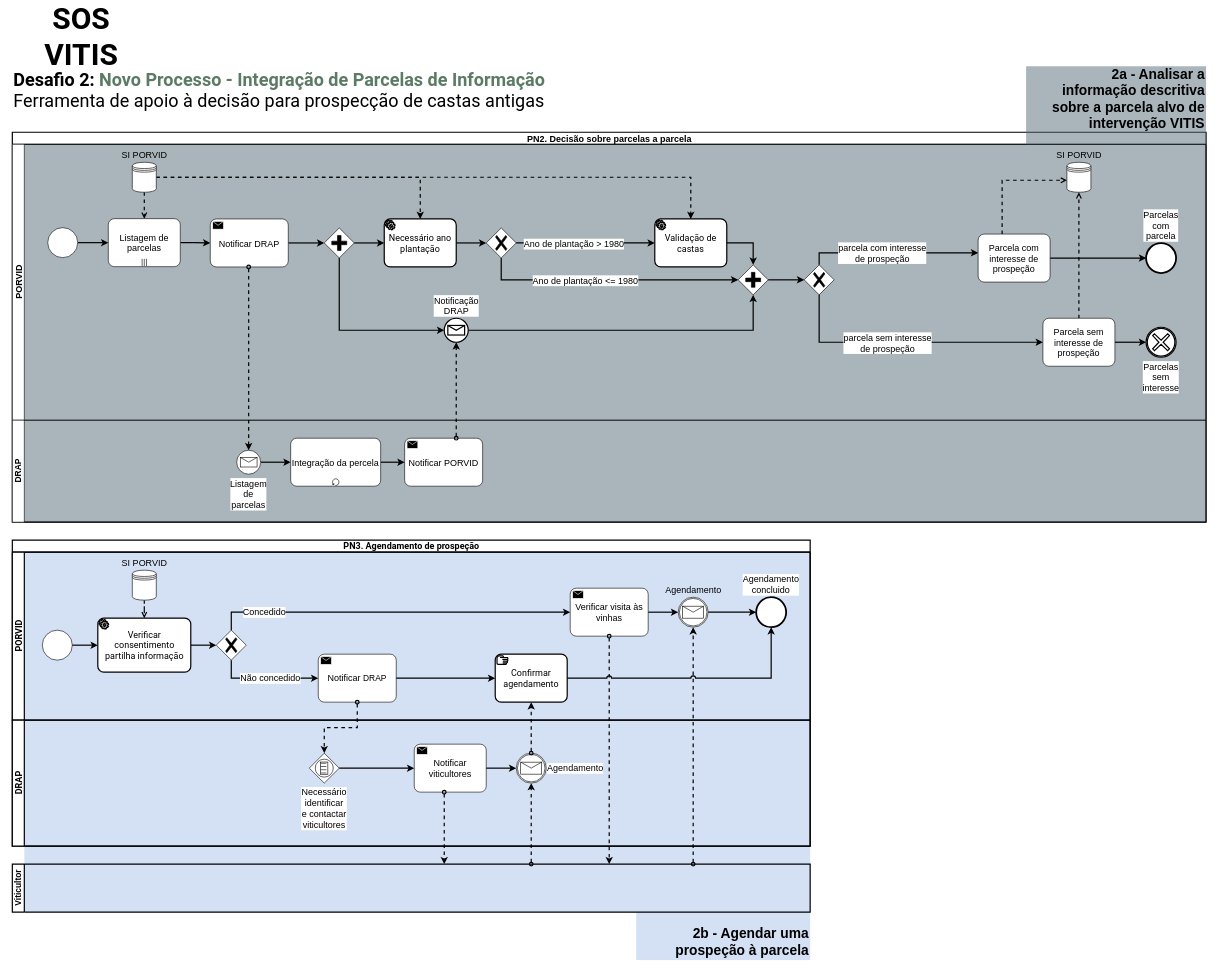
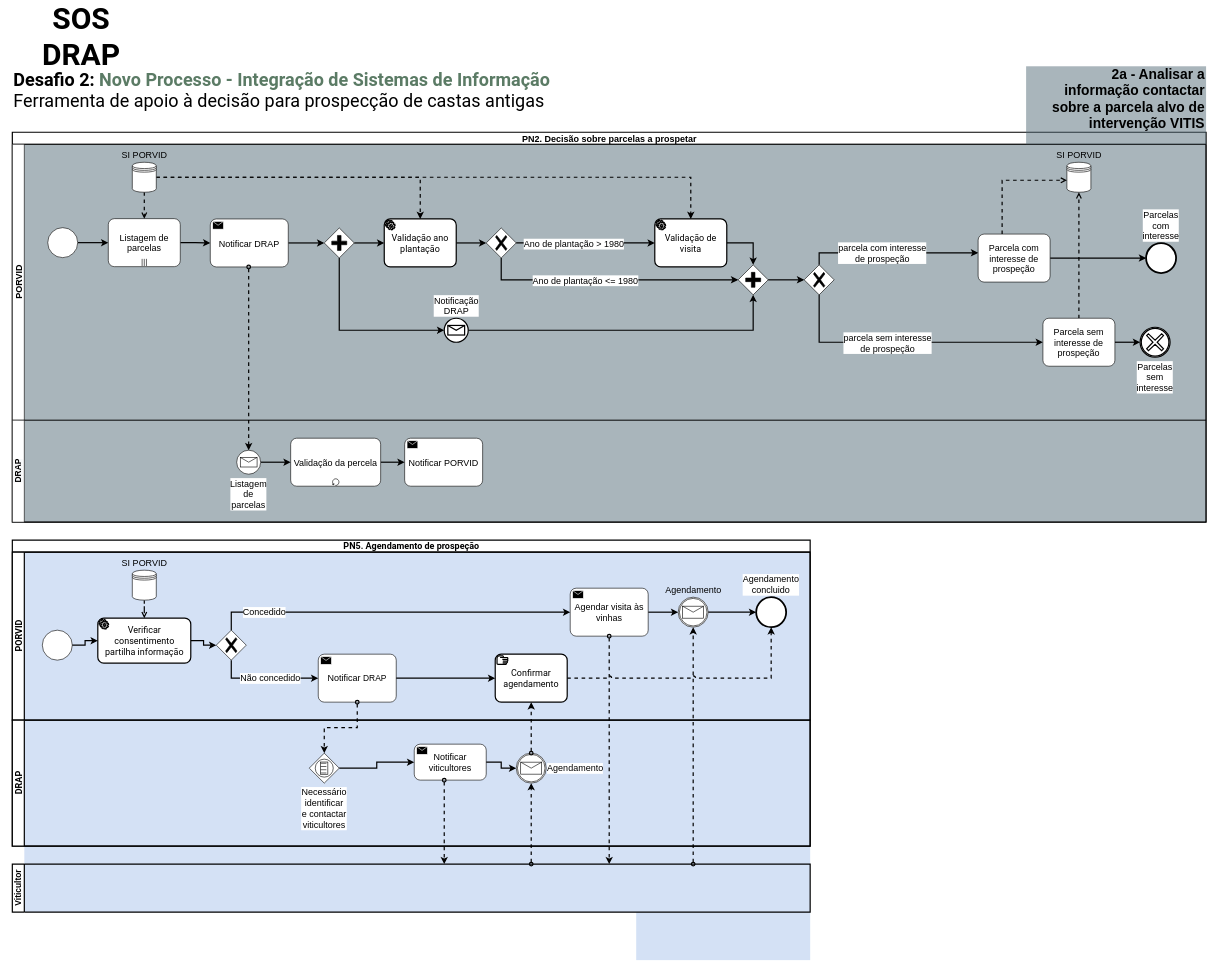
(81, 36) -> (81, 36)
(303, 90) -> (303, 90)
(1125, 99) -> (1125, 99)
(610, 138) -> (610, 138)
(1161, 220) -> (1161, 220)
(420, 243) -> (420, 243)
(691, 243) -> (691, 243)
(1161, 342) -> (1155, 342)
(456, 392) -> none
(336, 462) -> (336, 462)
(412, 546) -> (412, 546)
(609, 612) -> (609, 612)
(144, 645) -> (144, 641)
(691, 677) -> (691, 677)
(450, 768) -> (450, 762)
(726, 942) -> none
